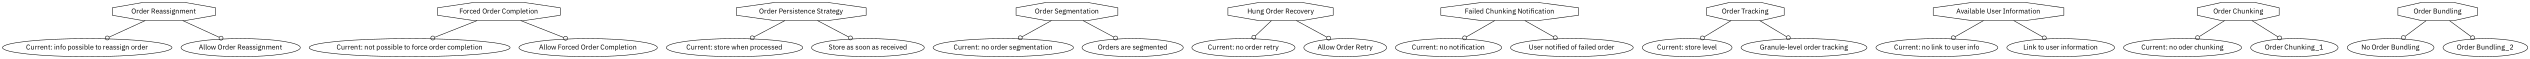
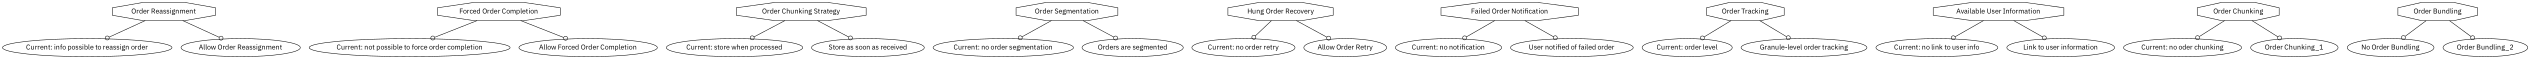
(801, 12) -> (801, 12)
(1510, 12) -> (1510, 12)
(1687, 48) -> (1687, 48)
